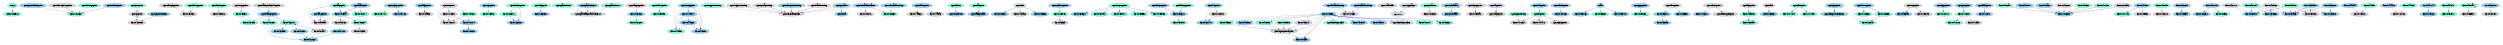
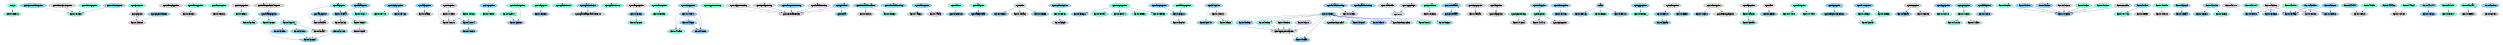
(1212, 18) -> (1221, 18)
